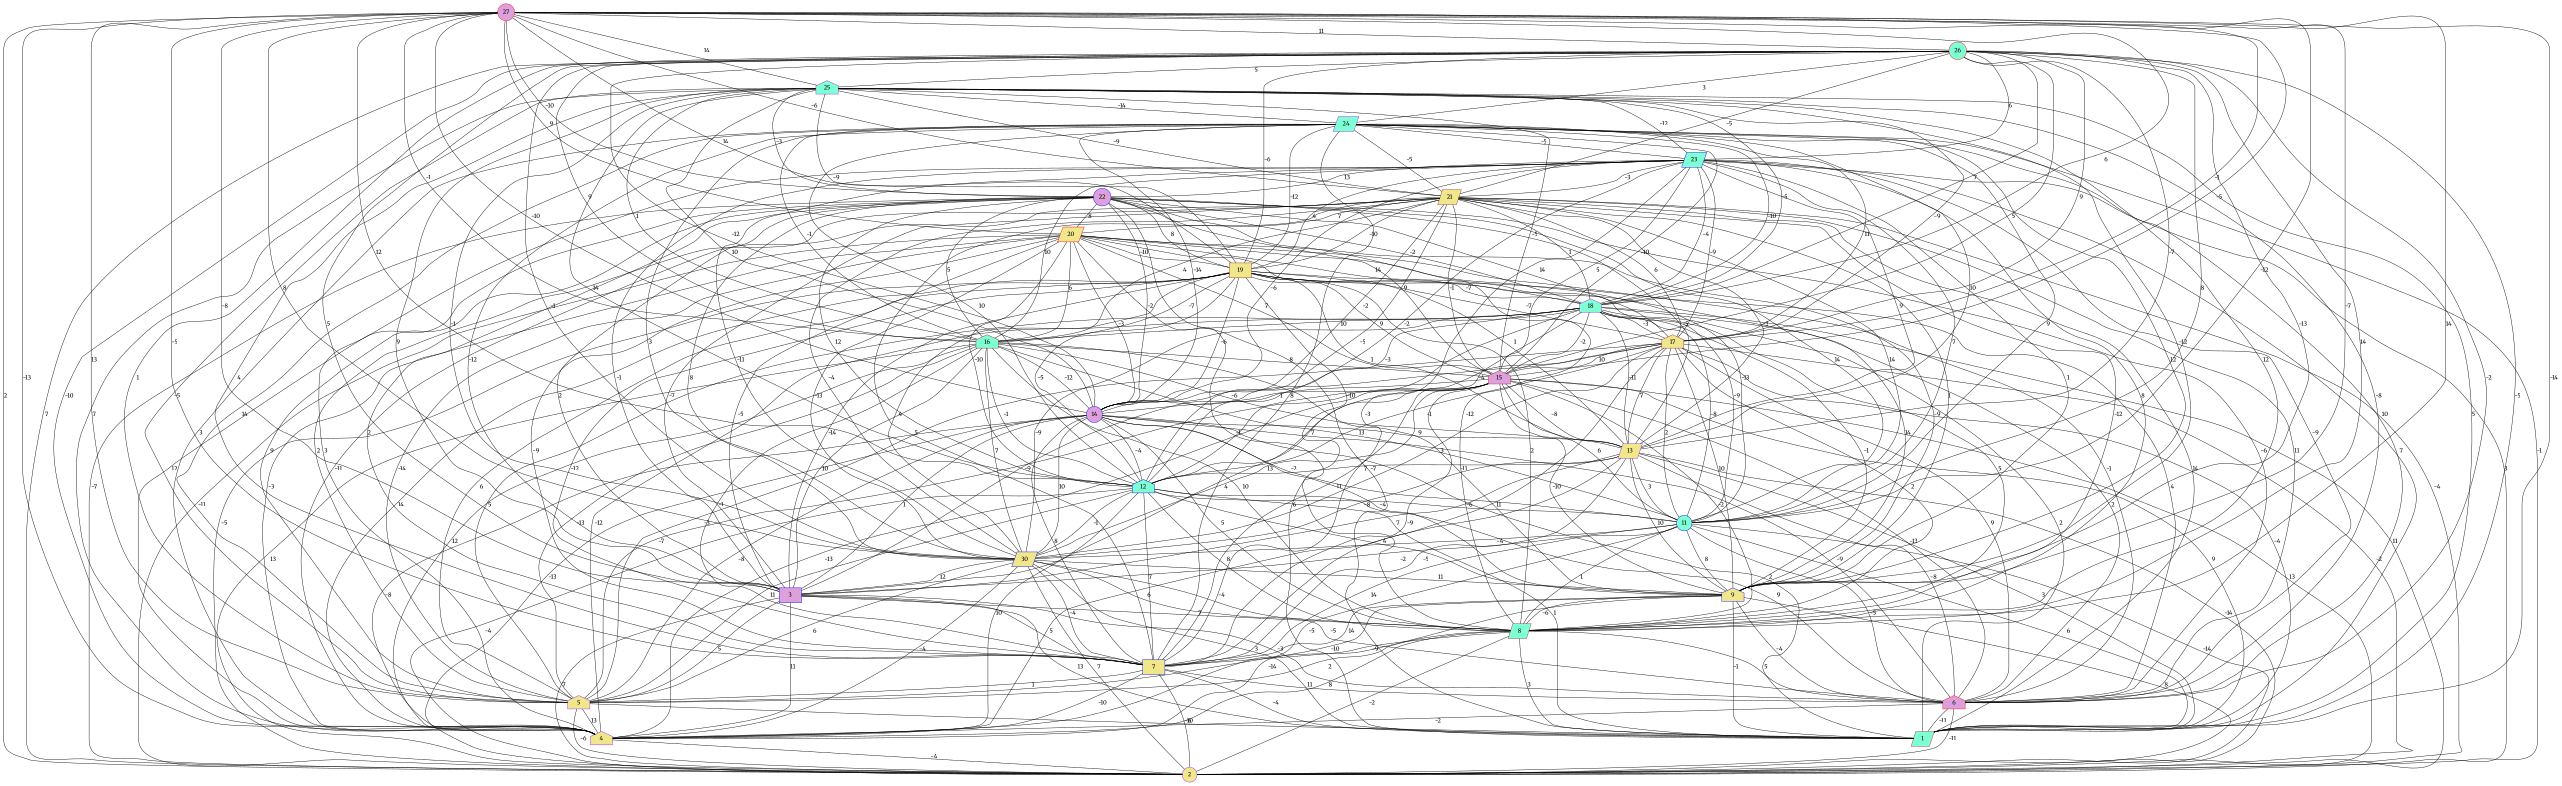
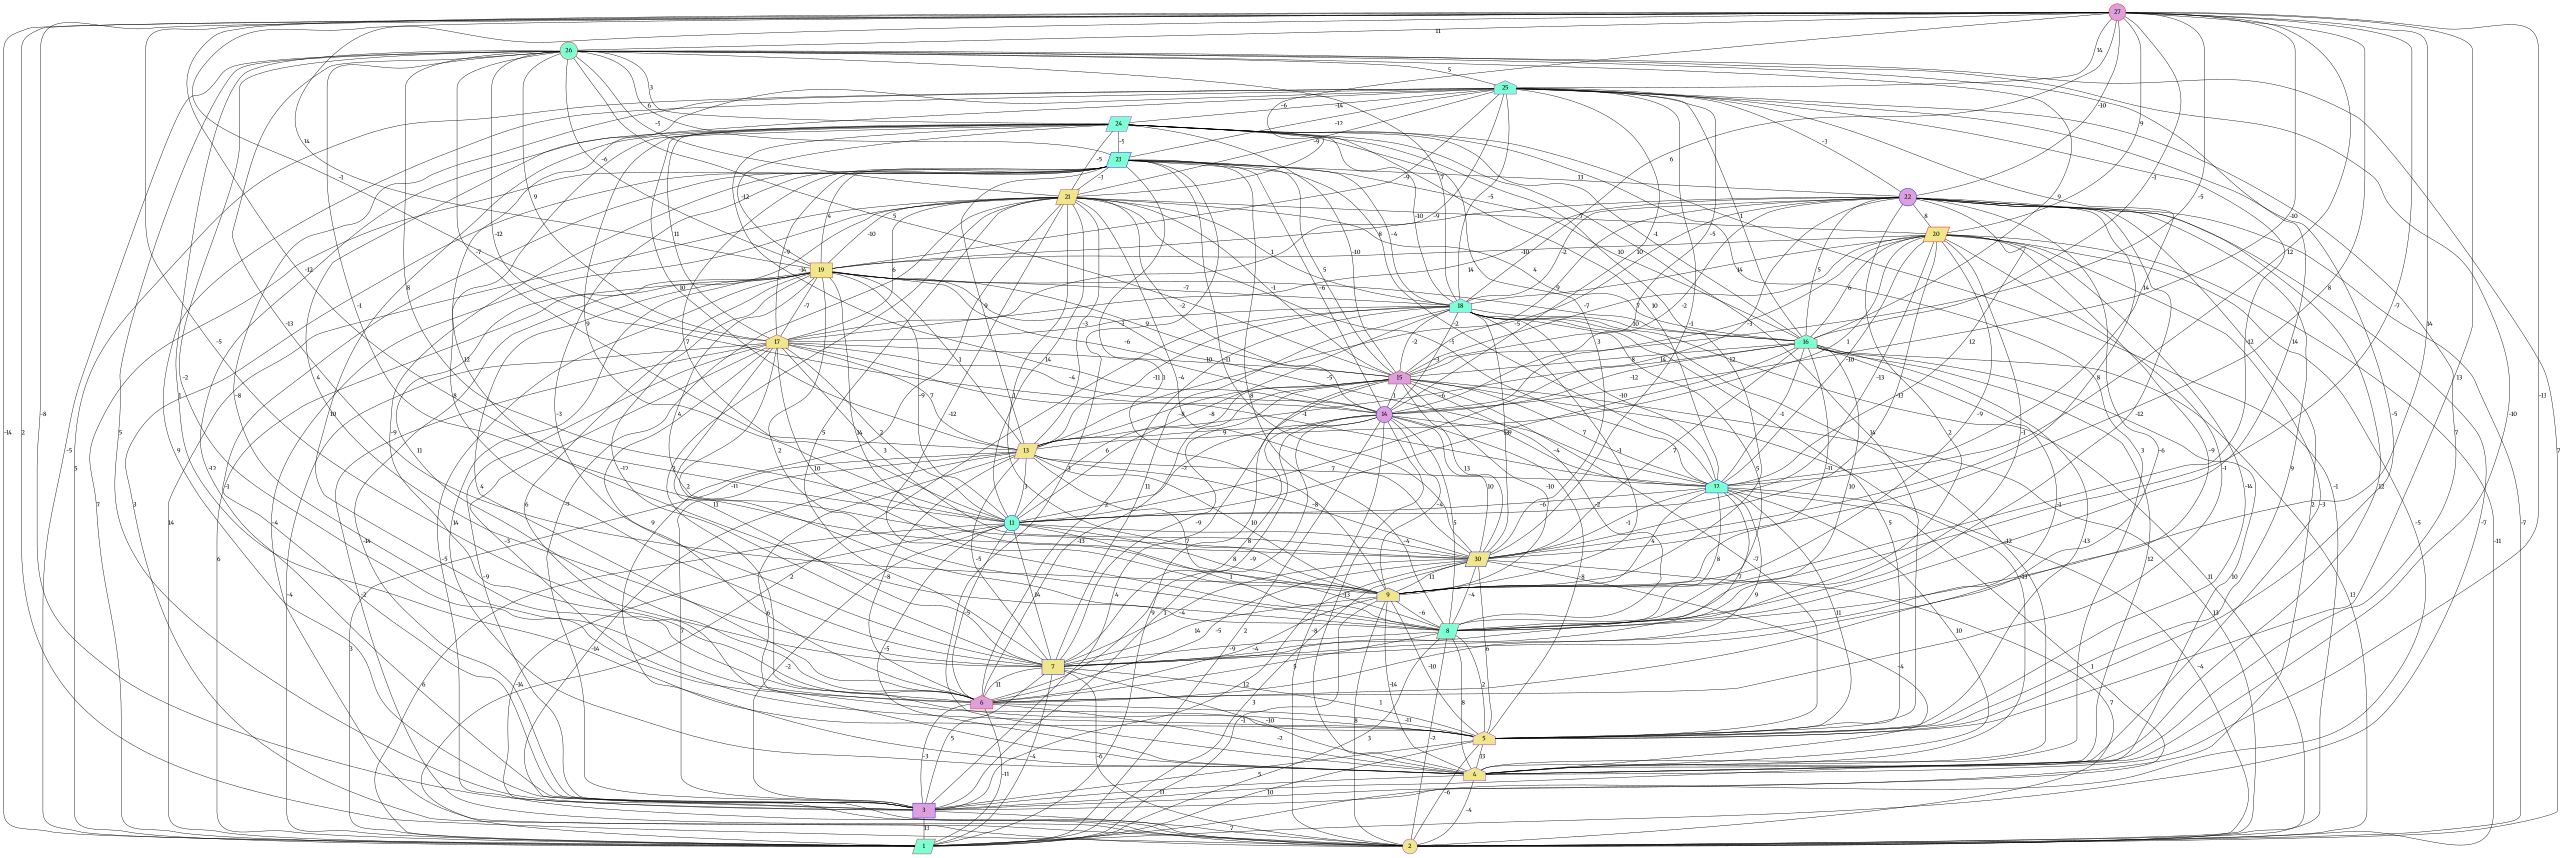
(1156, 613) -> (1194, 563)
(1589, 768) -> (1234, 711)
